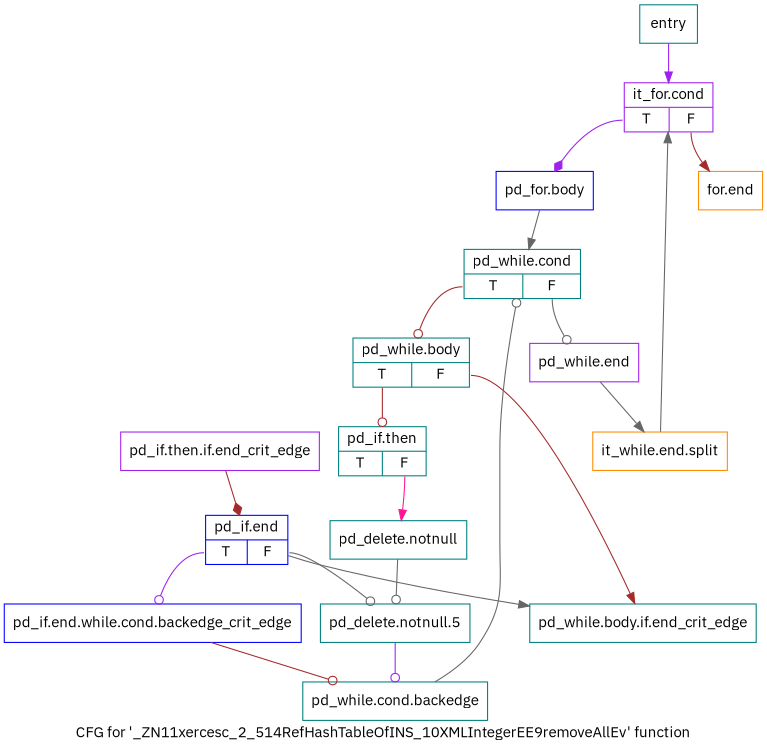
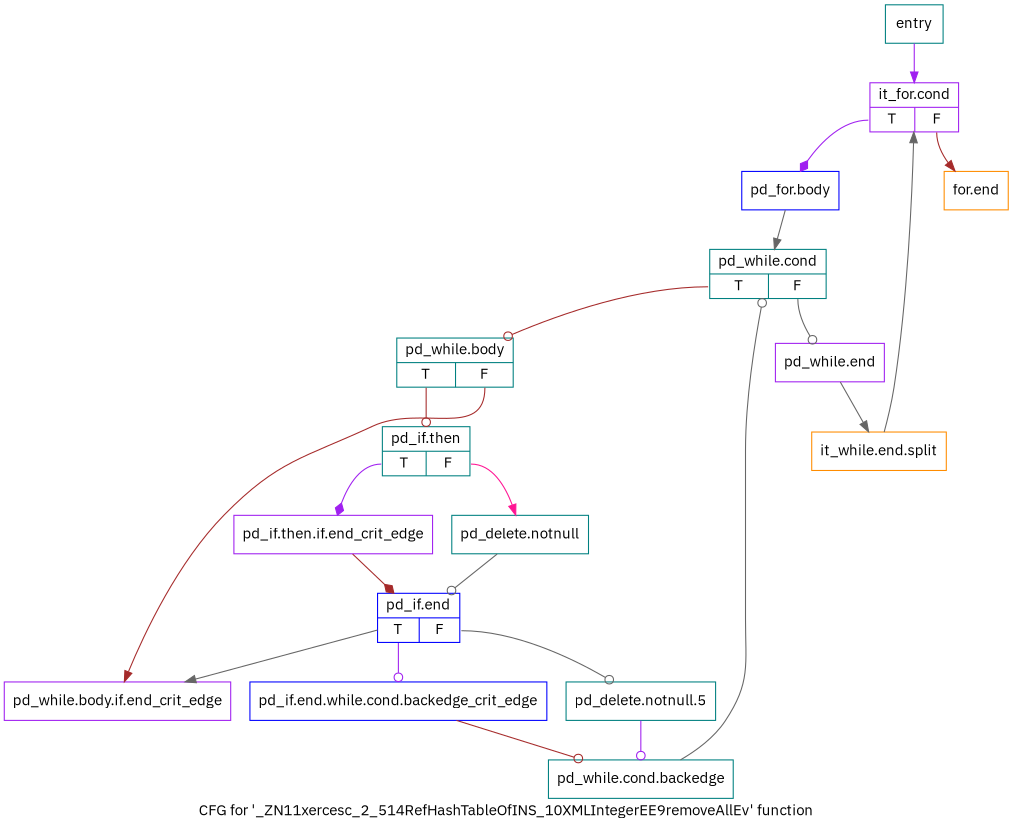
none -> (356, 477)
(397, 576) -> (476, 571)
(643, 623) -> (117, 701)
